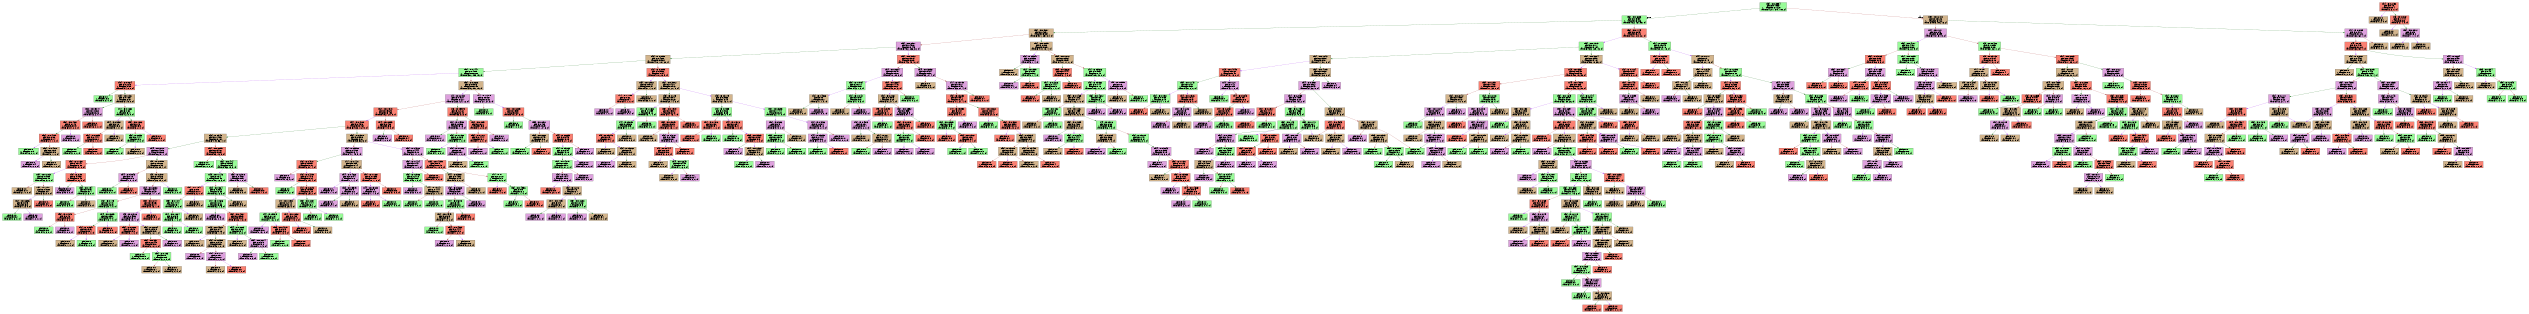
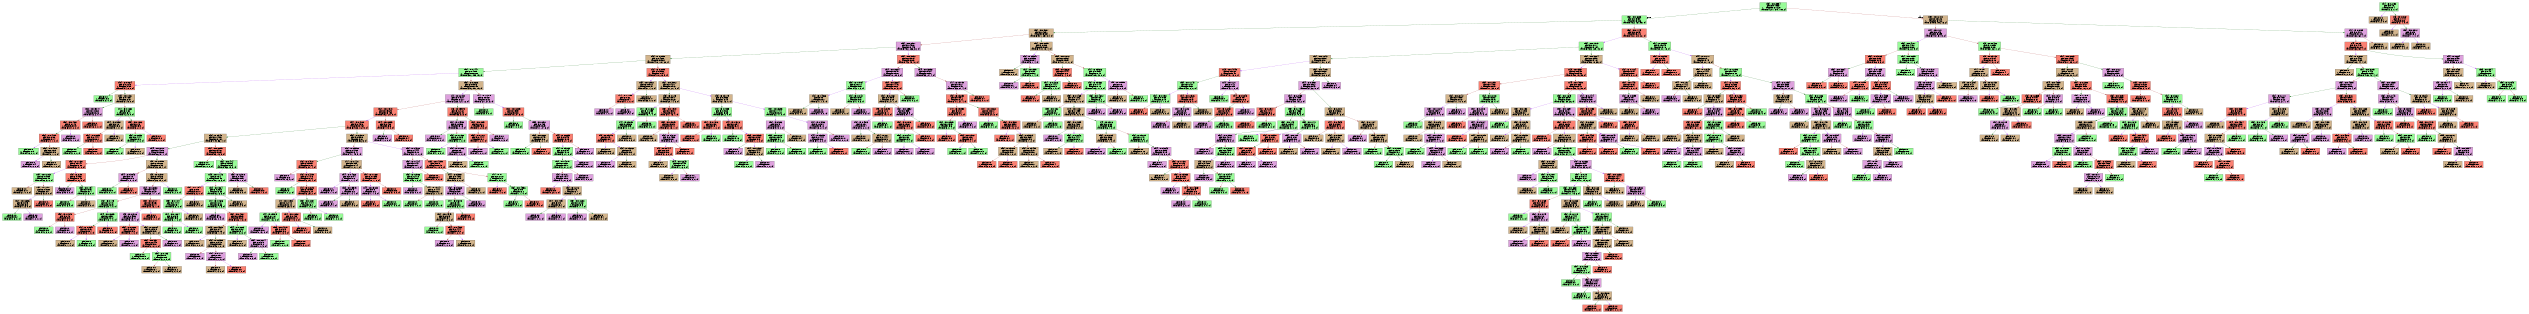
(2389, 7) -> (2389, 7)
(925, 86) -> none
(2464, 86) -> (2464, 86)
(1587, 99) -> (1587, 99)
(1587, 112) -> (1587, 112)
(1988, 112) -> (1988, 112)
(2290, 119) -> (2269, 118)
(903, 131) -> (905, 132)
(1311, 132) -> (1290, 132)
(1394, 137) -> (1373, 131)
none -> (1139, 151)
(1019, 158) -> (1029, 158)
(1614, 197) -> (1604, 198)
